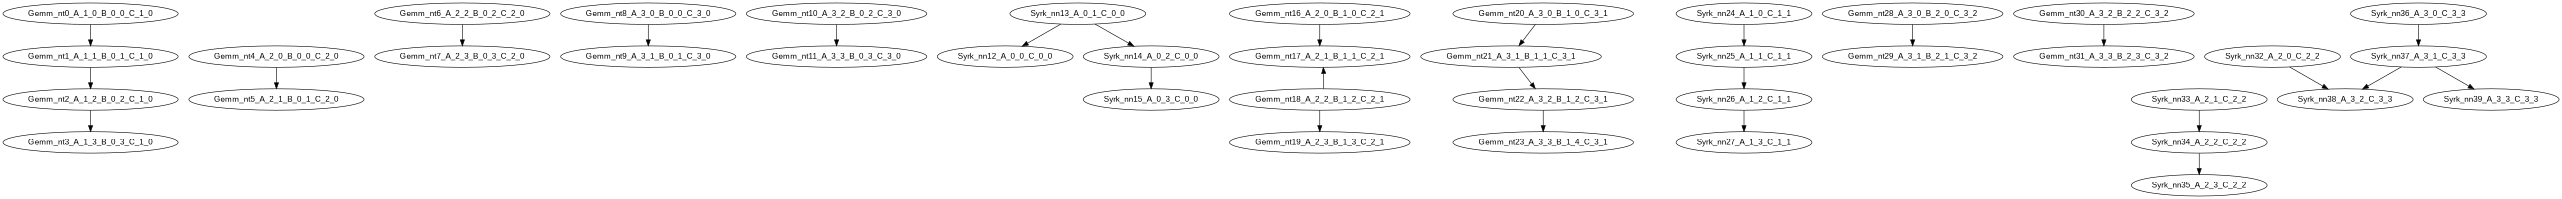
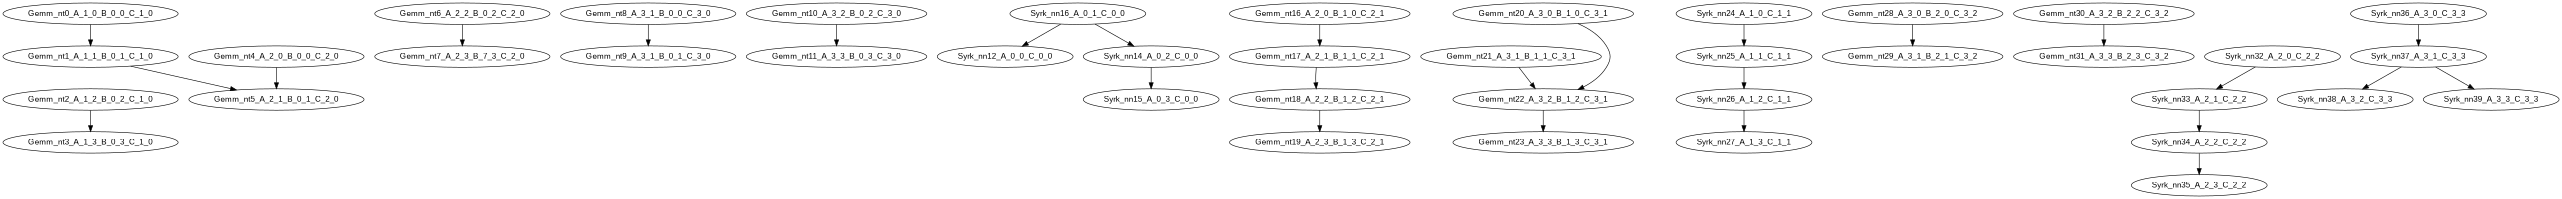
(648, 14) -> (648, 14)
(1078, 14) -> (1078, 14)
(1529, 33) -> (1610, 54)
(462, 57) -> (462, 57)
(91, 75) -> (181, 77)
(2306, 77) -> (2239, 76)
(1324, 81) -> (1316, 75)
(1543, 142) -> (1543, 142)
